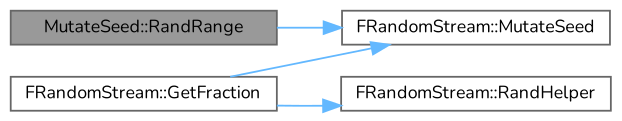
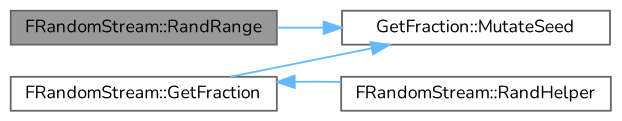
(144, 28) -> (144, 28)
(476, 28) -> (476, 28)
(300, 106) -> (318, 82)
